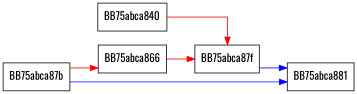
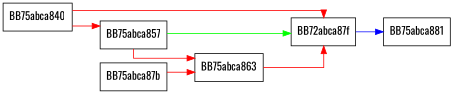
none -> (134, 35)
(132, 59) -> (229, 68)
(227, 59) -> (323, 32)
(175, 82) -> none
